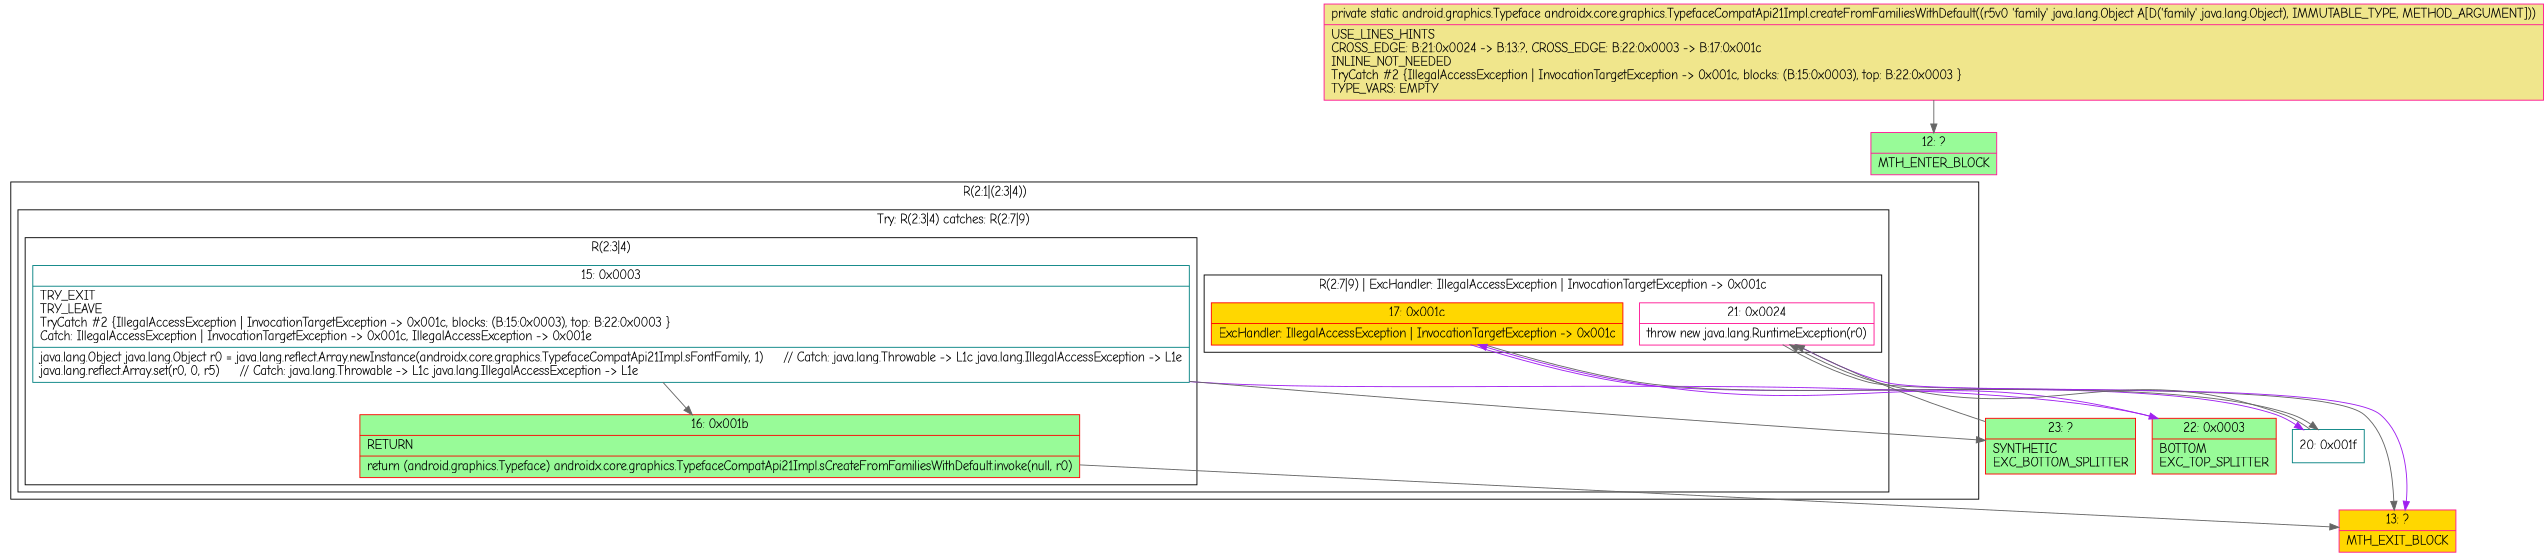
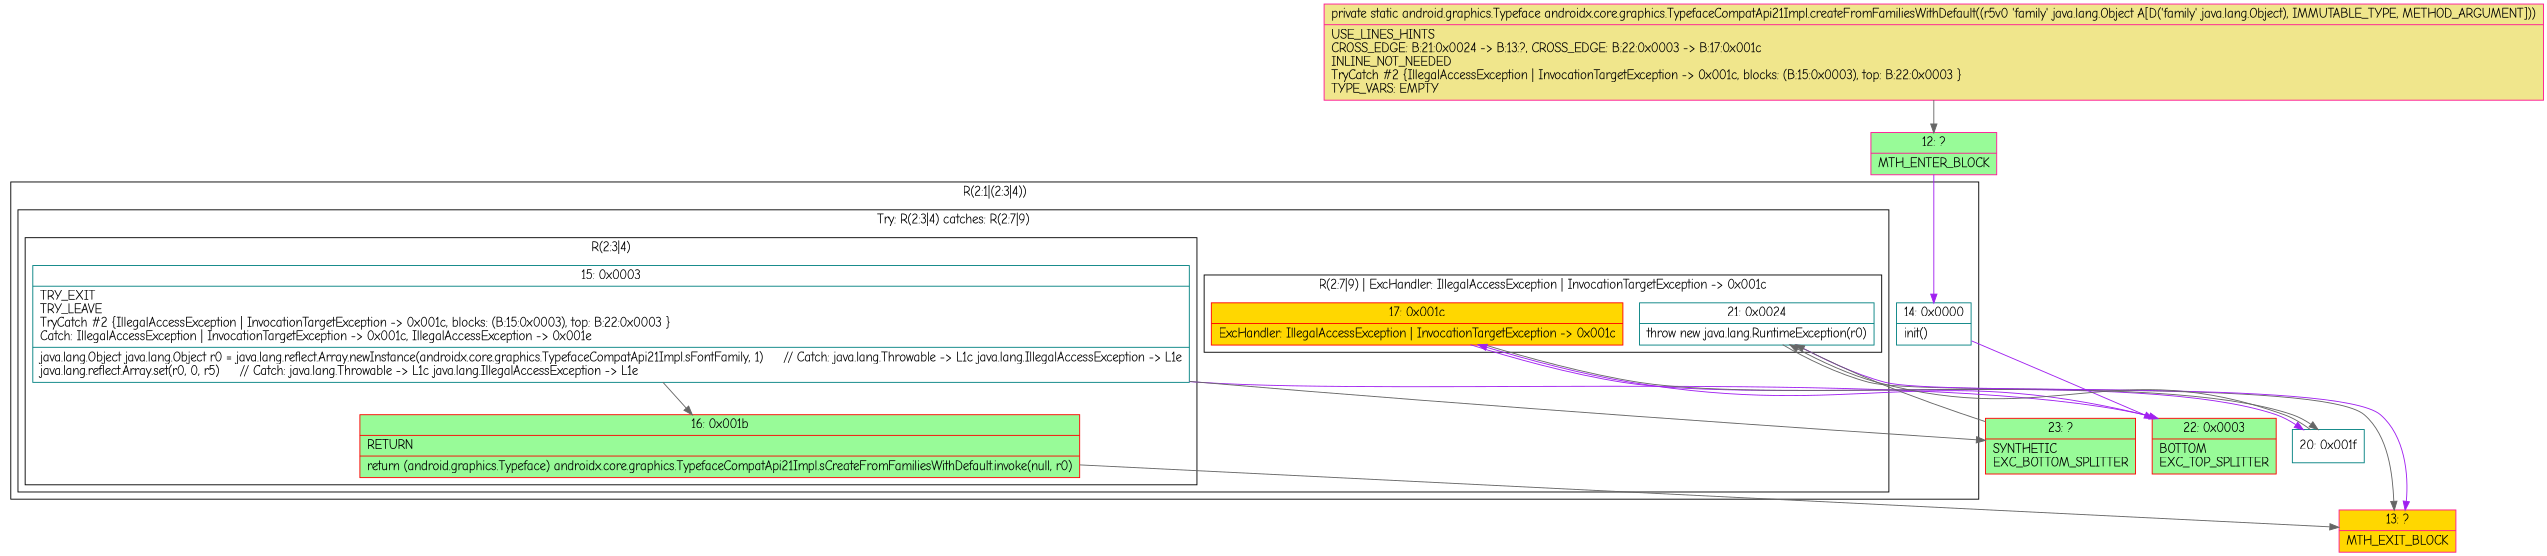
(1757, 324) -> (1757, 324)
none -> (1934, 324)
